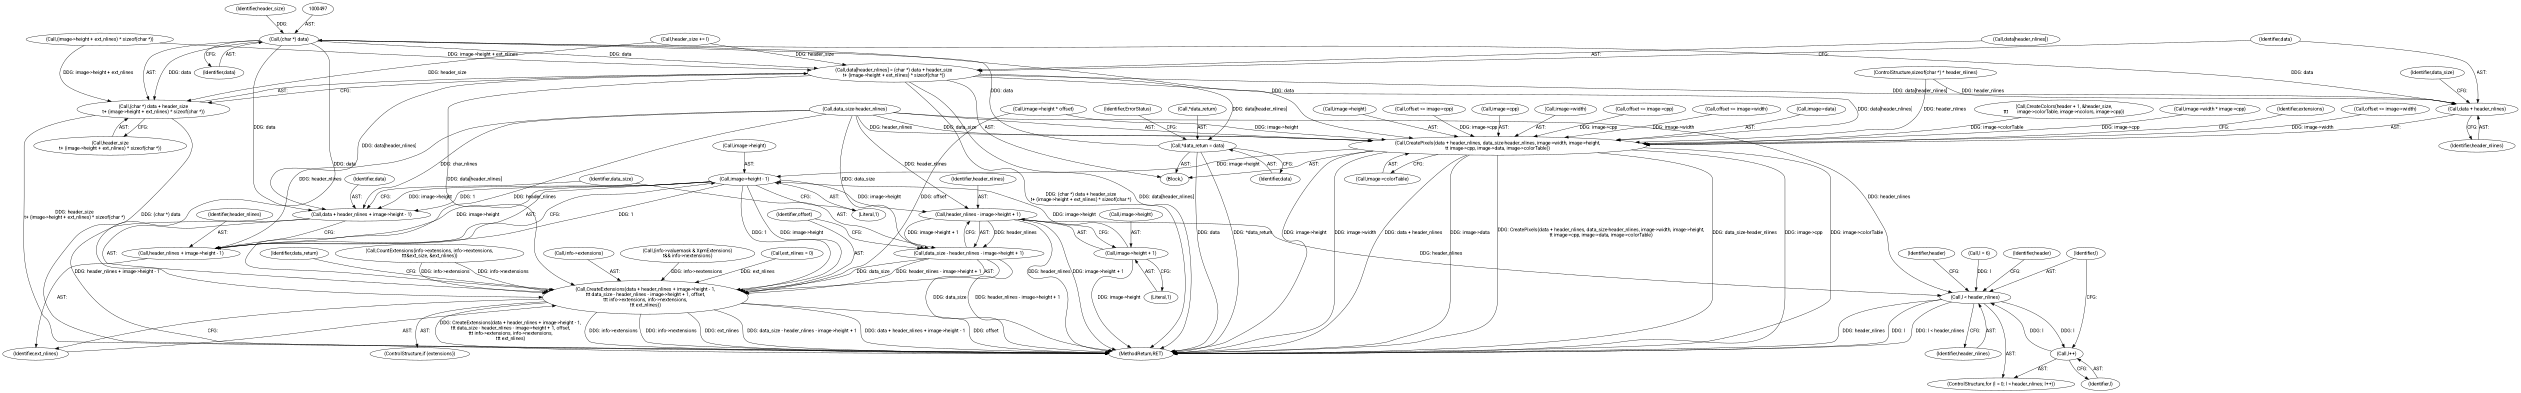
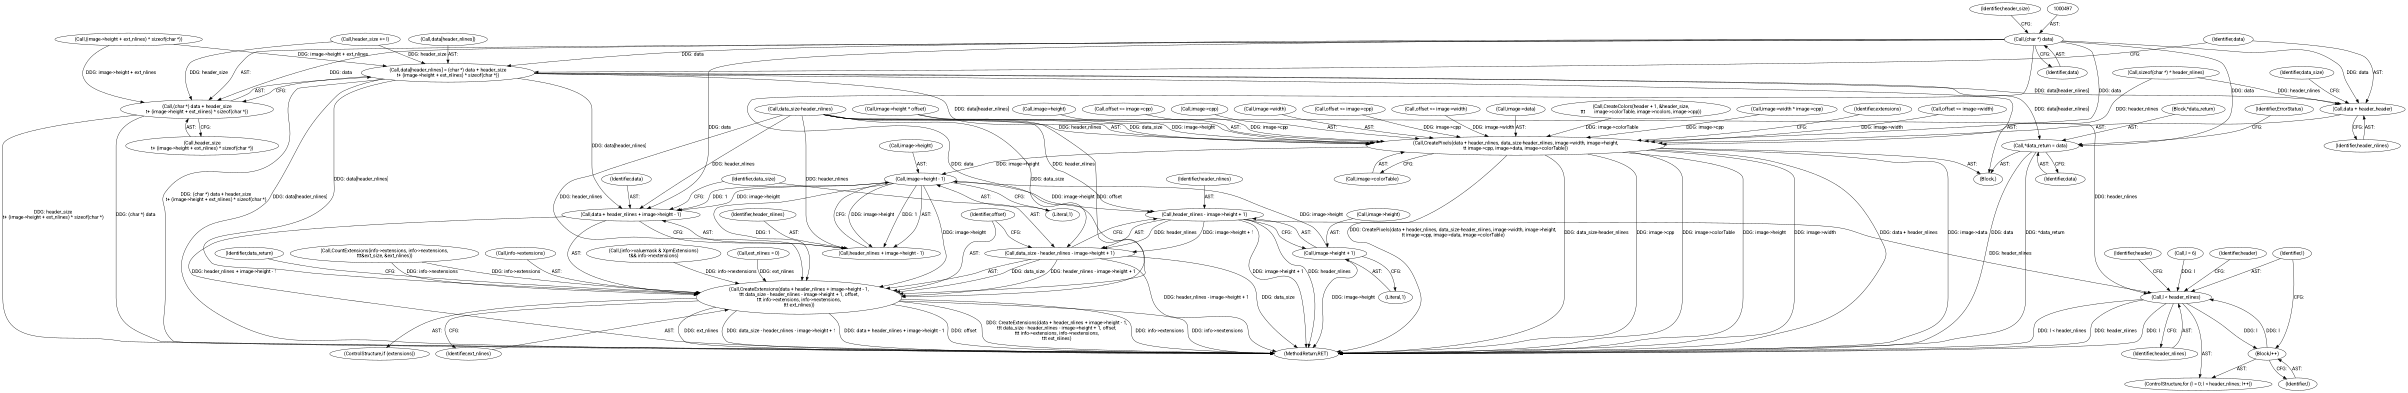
(283, 24) -> (2027, 24)
(986, 66) -> (2228, 75)
(1925, 73) -> (2166, 73)
(1197, 109) -> (2193, 109)
(2477, 109) -> (2363, 109)
(459, 164) -> (733, 164)
(67, 270) -> (753, 243)
(2067, 354) -> (2267, 354)
